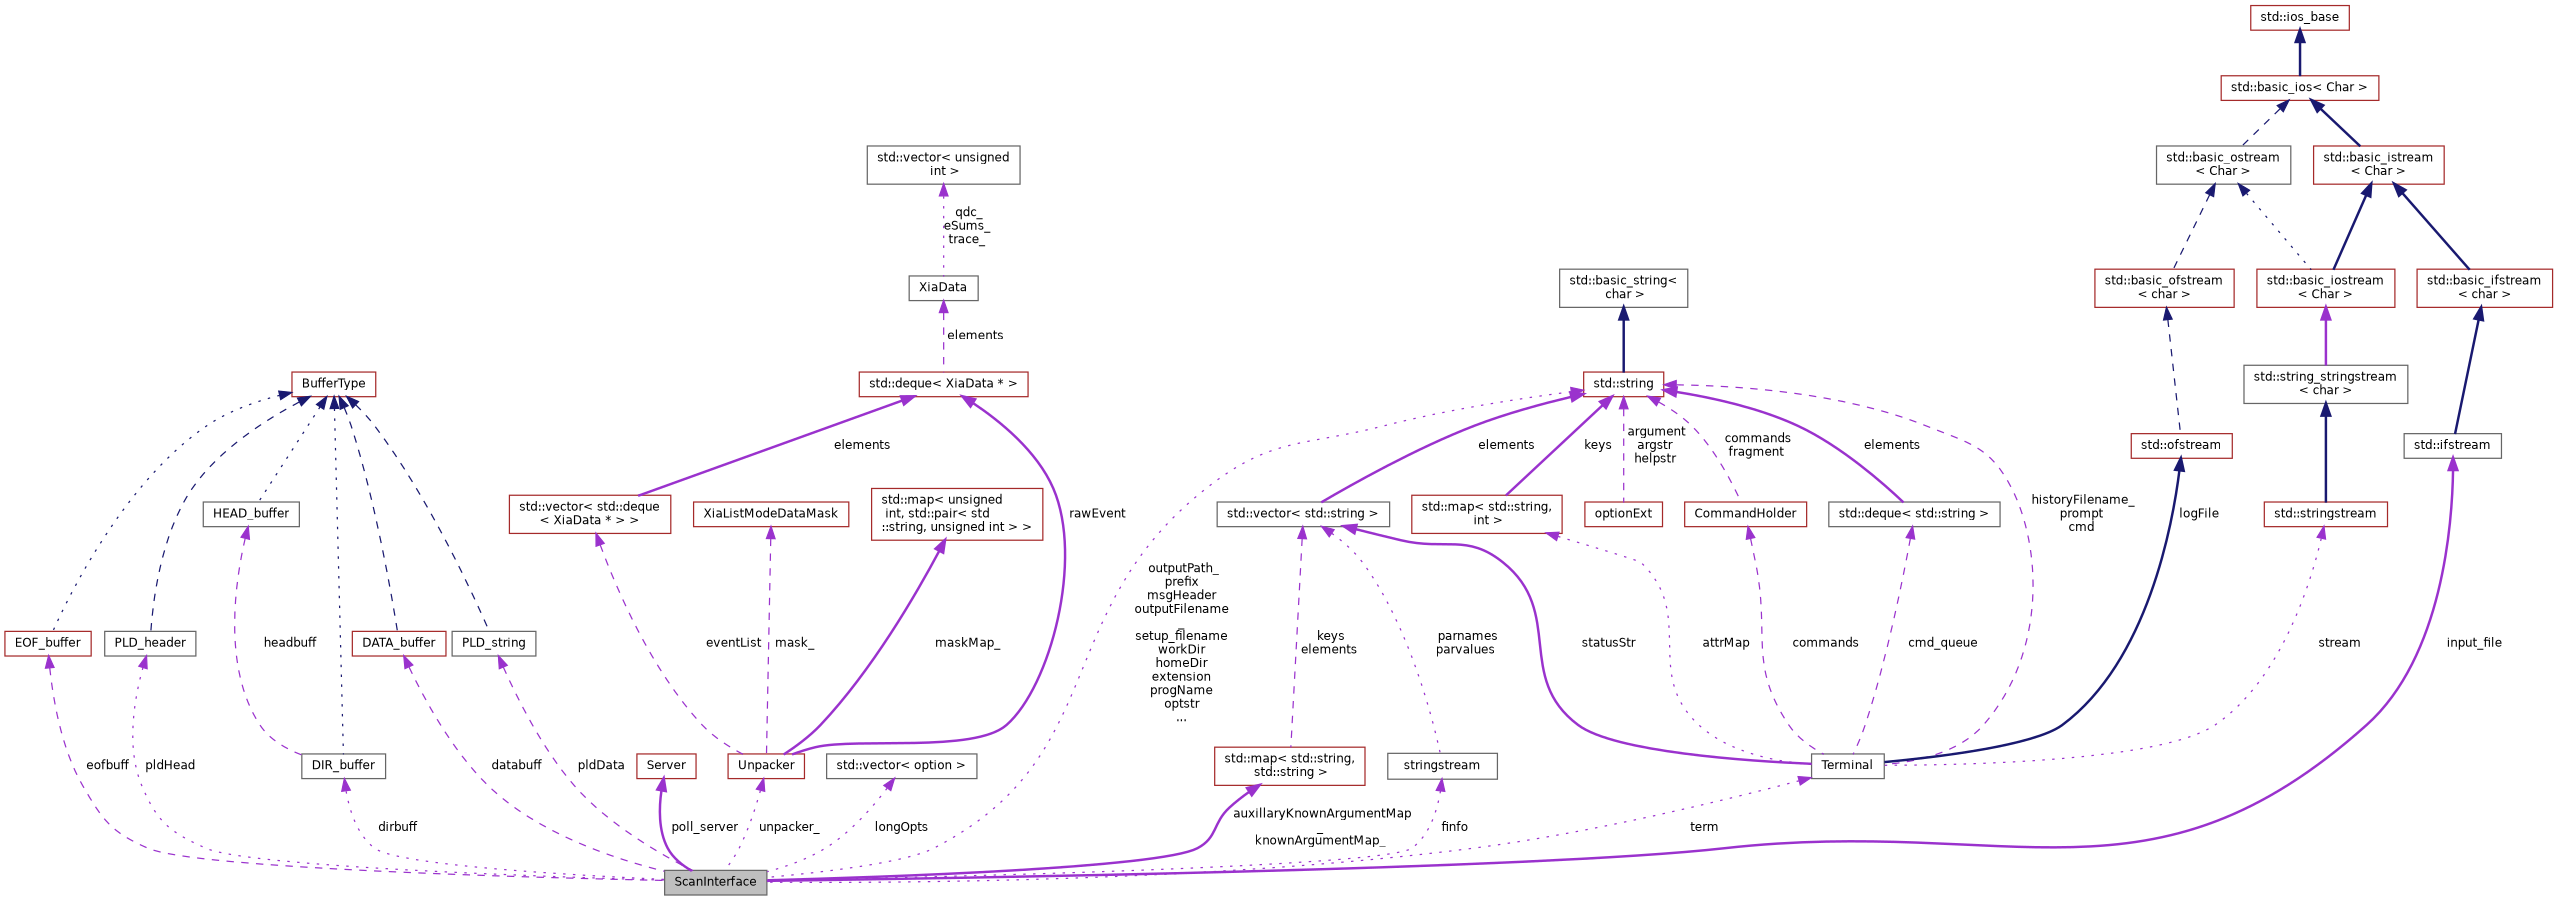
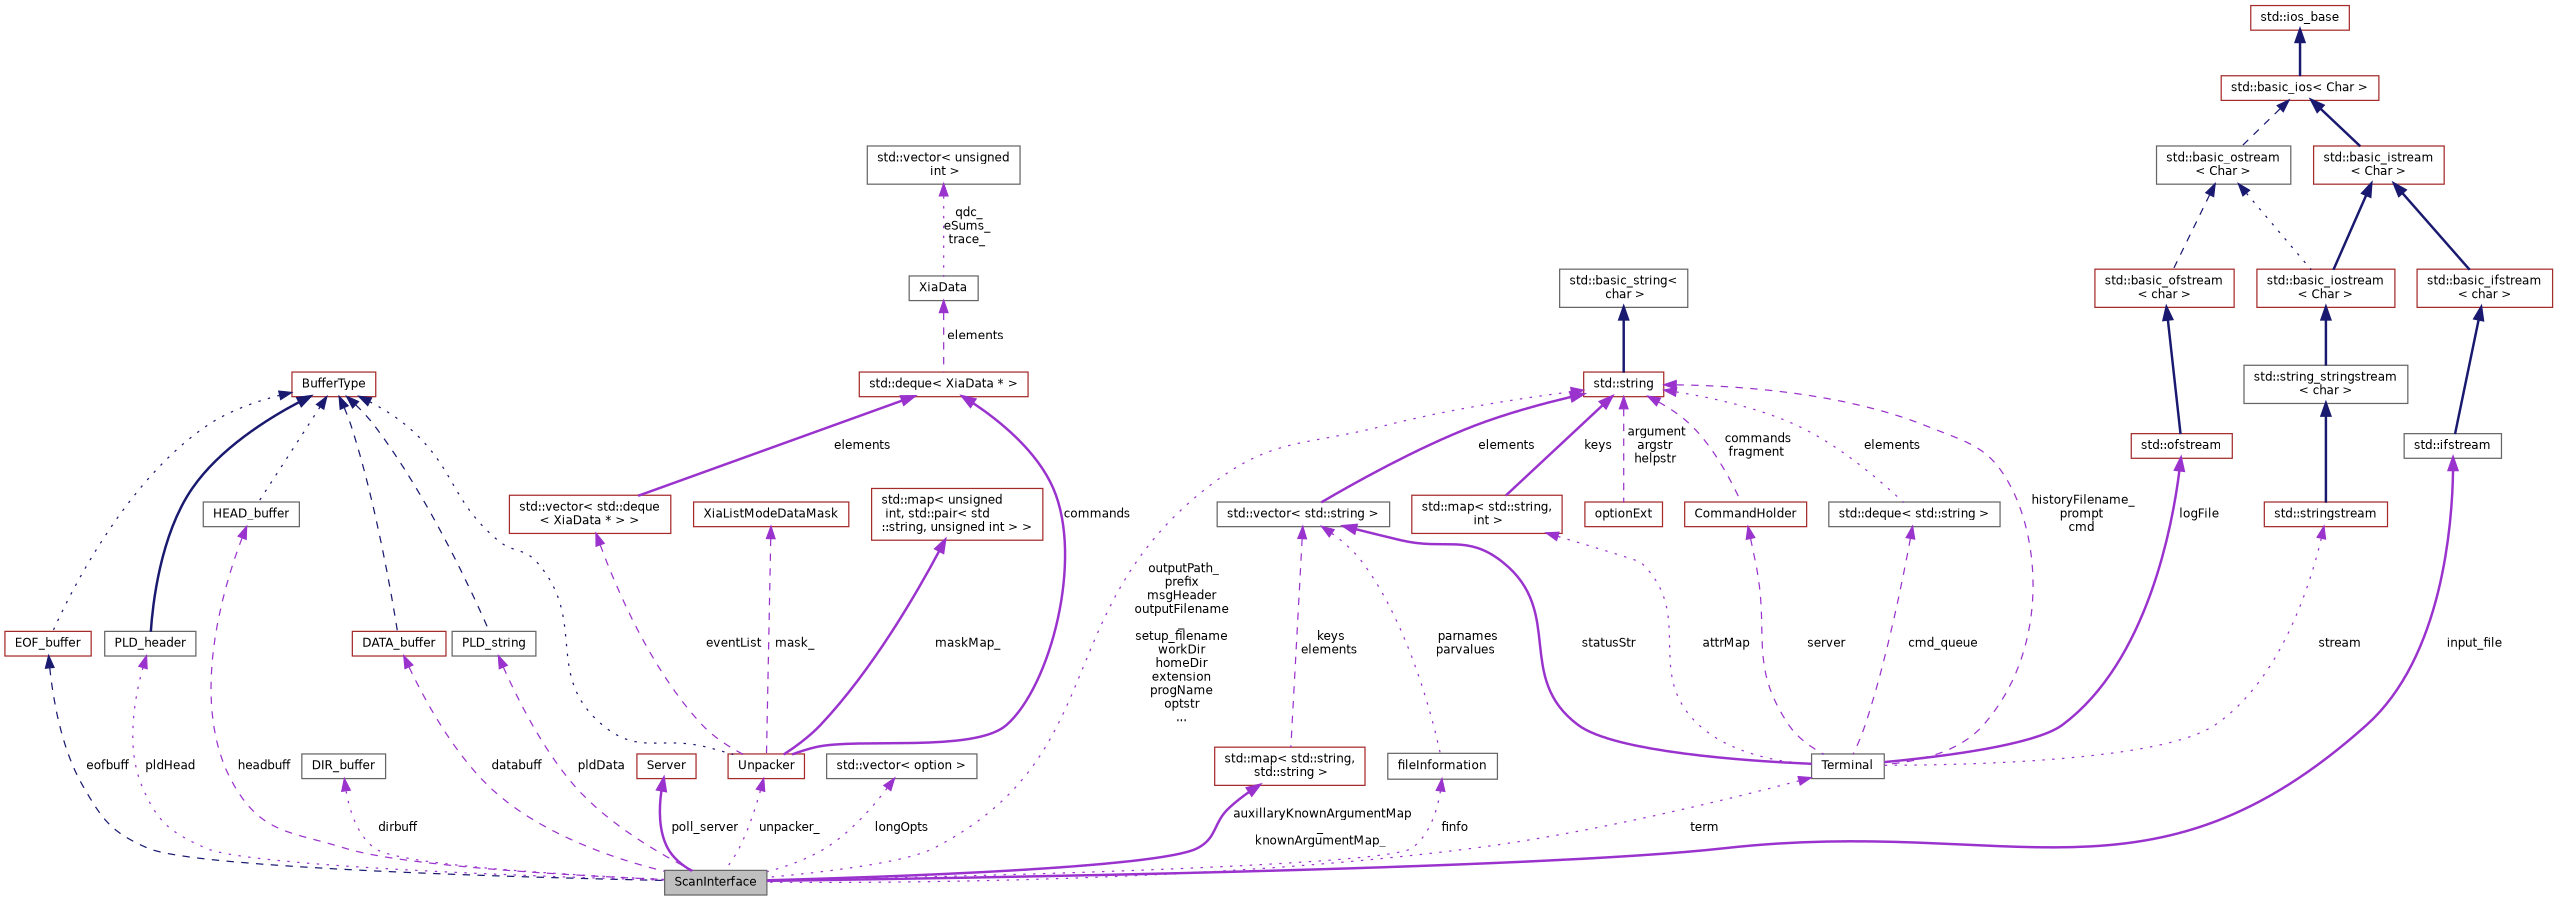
(2326, 343) -> (2326, 343)
(2174, 377) -> (2174, 377)
(1800, 427) -> (1800, 427)
(189, 494) -> (189, 494)
(1096, 514) -> (1096, 514)
(339, 581) -> (557, 597)
(1825, 644) -> (1825, 644)
(237, 659) -> (313, 839)
(2099, 688) -> (2099, 688)
(1443, 766) -> (1443, 766)
(225, 861) -> (225, 861)
